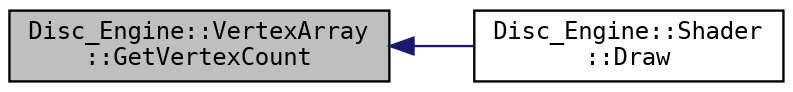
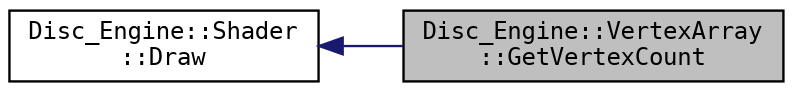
(444, 46) -> (373, 46)
